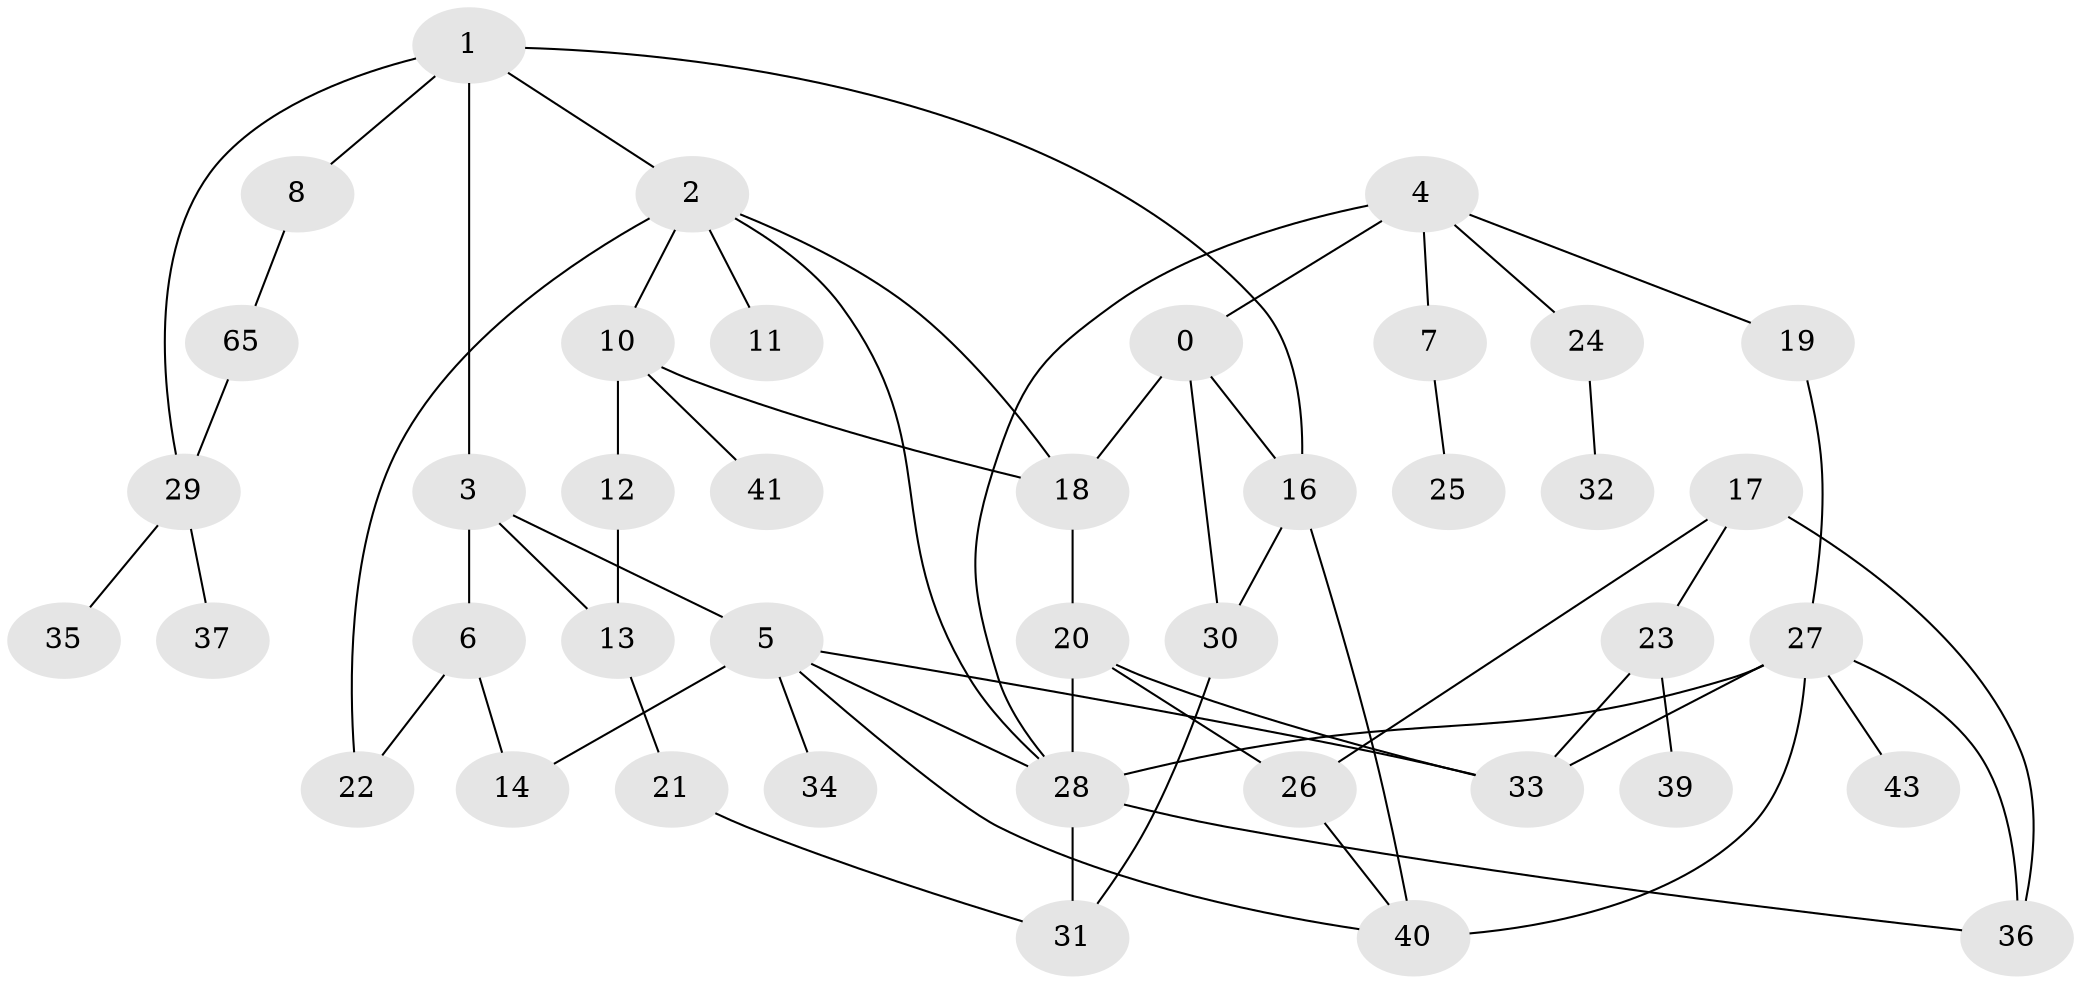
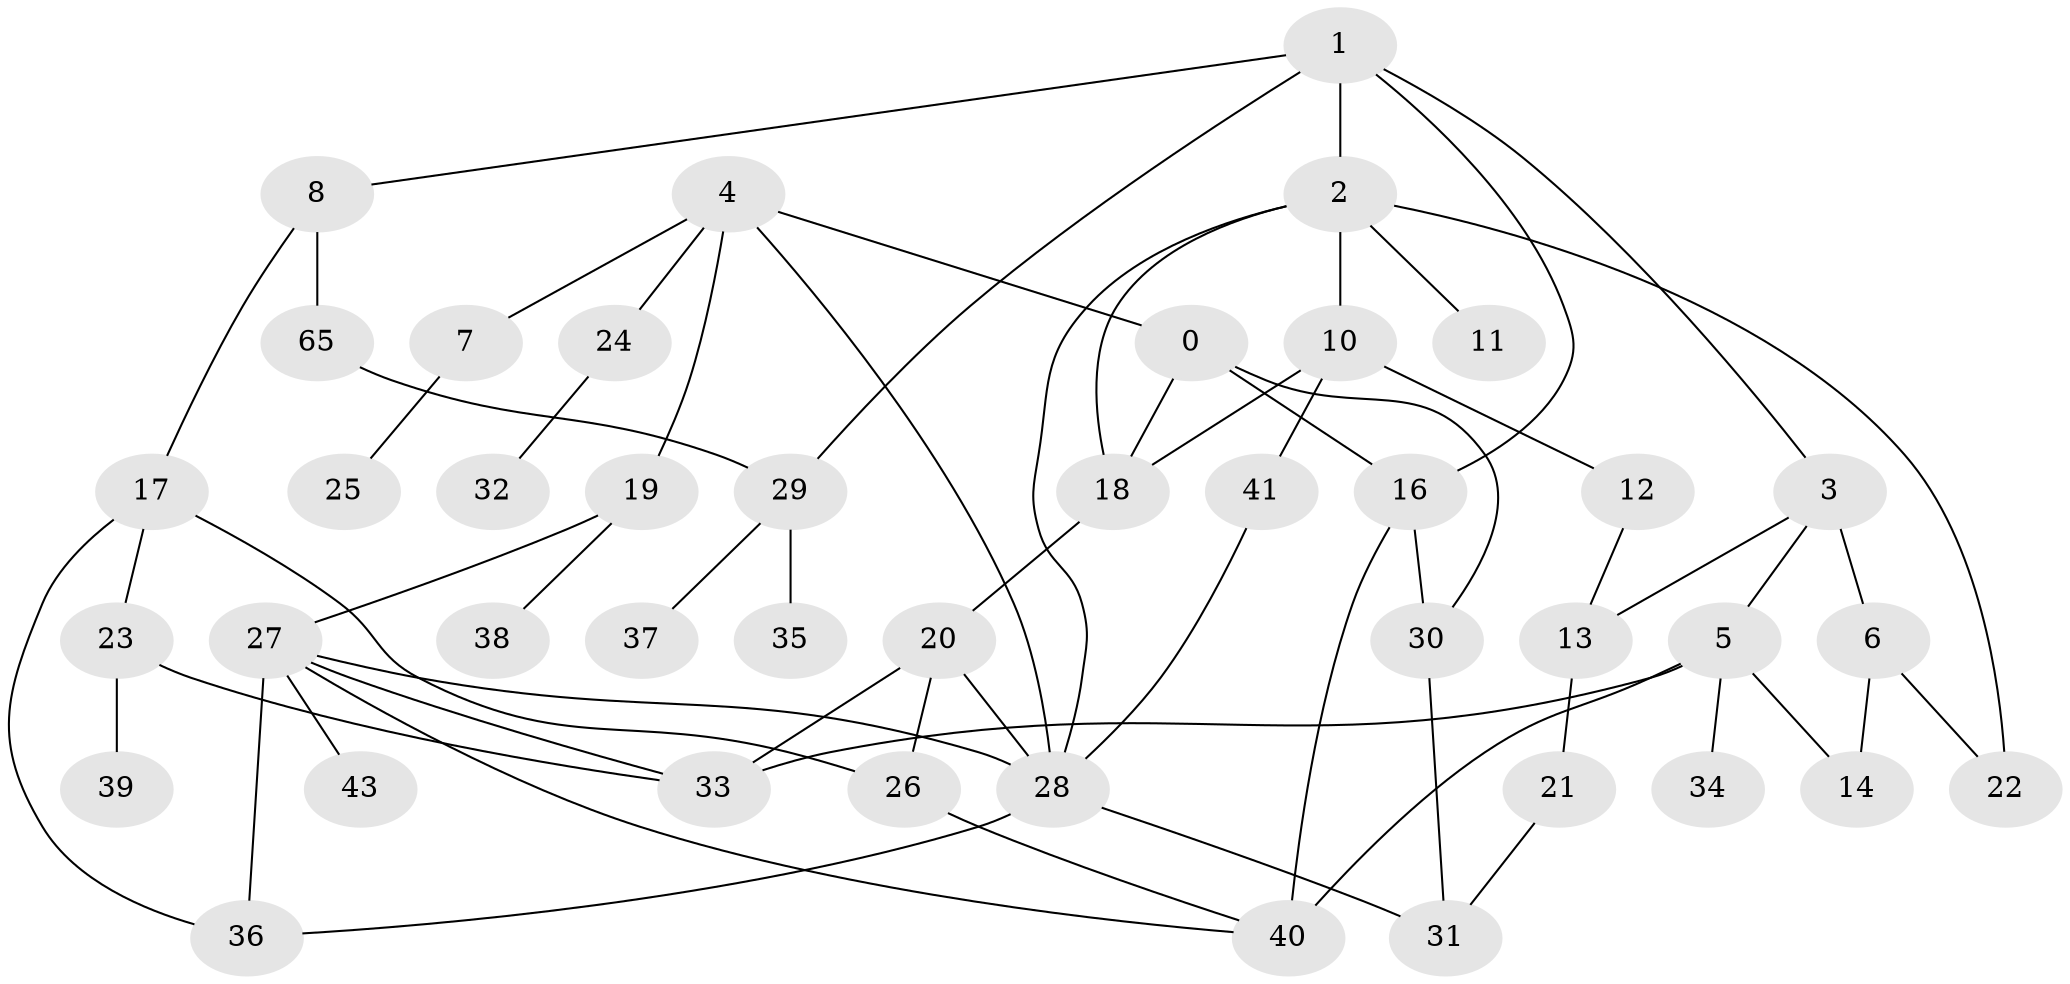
none -> (225, 339)
none -> (493, 641)
(920, 715) -> (1178, 652)
